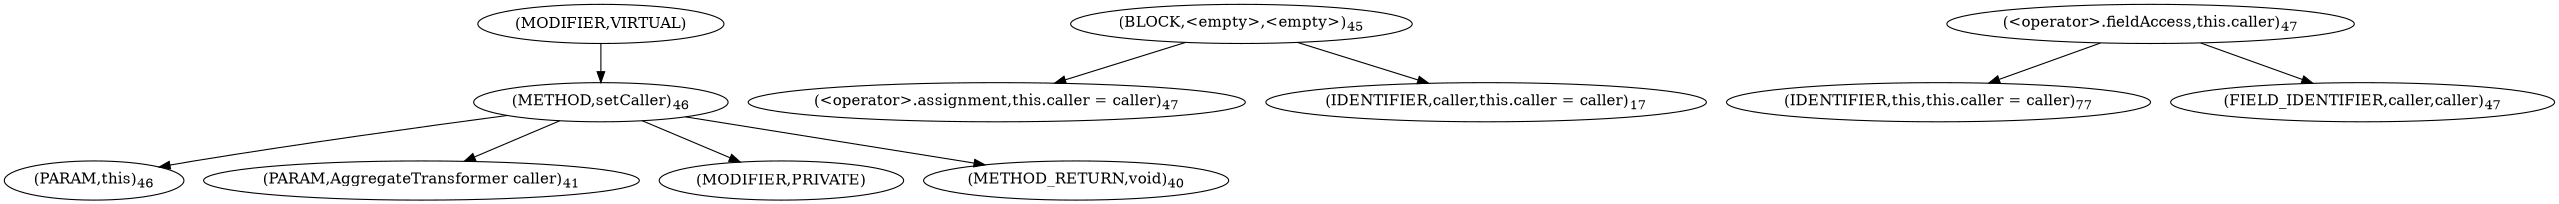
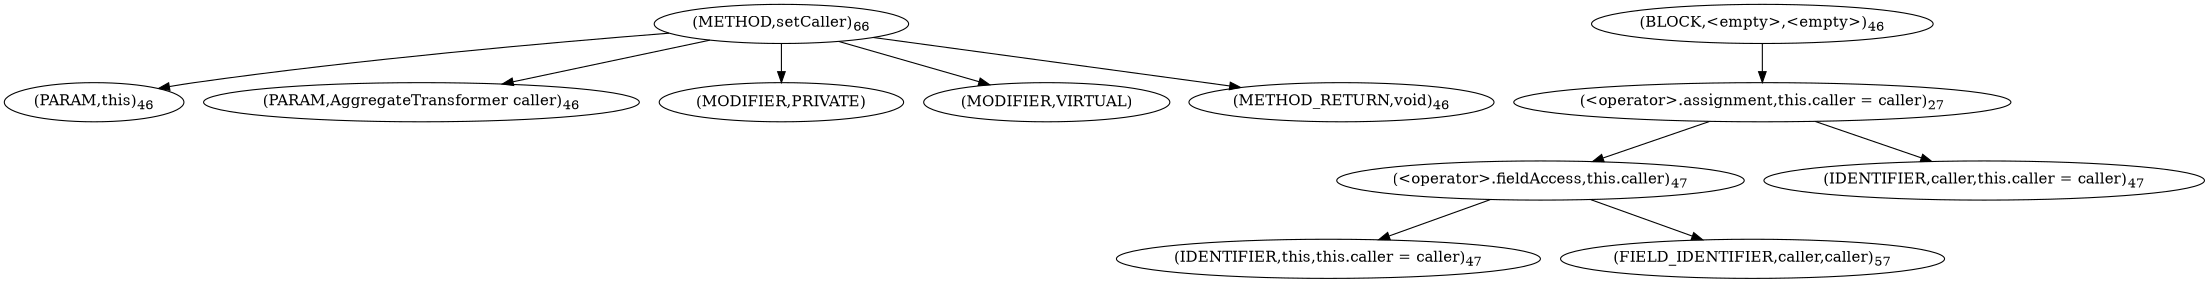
(1356, 22) -> (1877, 22)
(601, 58) -> (909, 62)
(1358, 61) -> (1868, 140)
(681, 101) -> (862, 22)
(1171, 101) -> (1936, 101)
(1638, 101) -> (2136, 179)
(2084, 101) -> (1474, 257)
(2493, 101) -> (1883, 257)
none -> (1656, 140)
(572, 179) -> (572, 101)
(1176, 179) -> (1442, 101)
